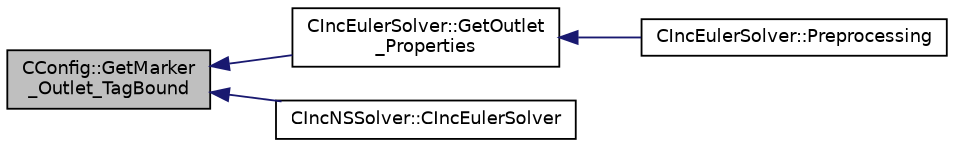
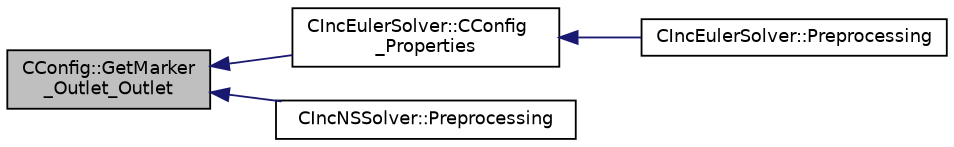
(426, 37) -> (426, 37)
(109, 80) -> (109, 80)
(426, 120) -> (426, 120)
